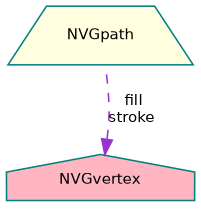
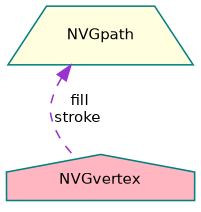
(109, 102) -> (52, 120)
